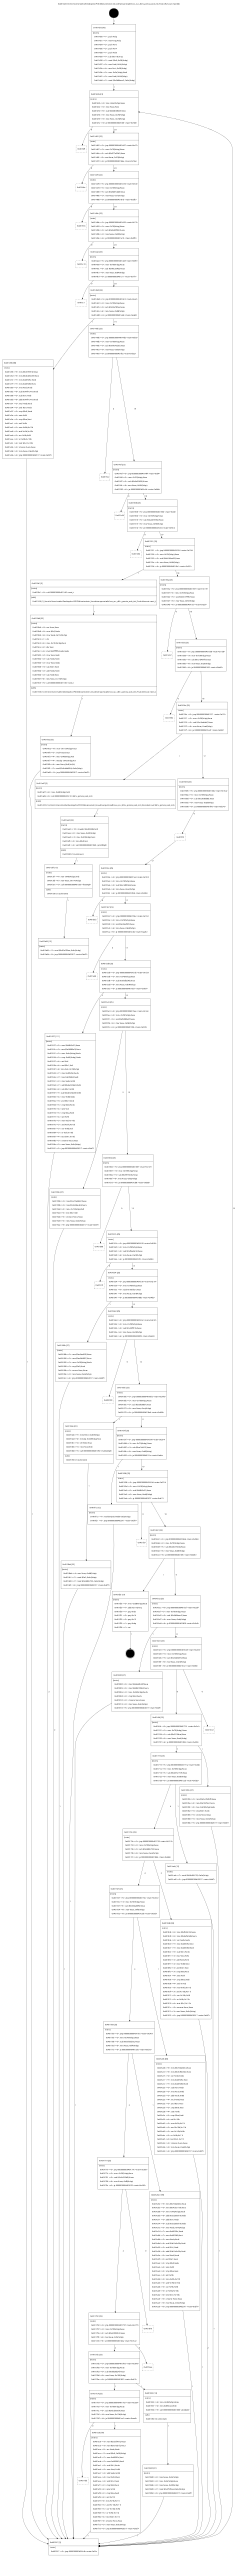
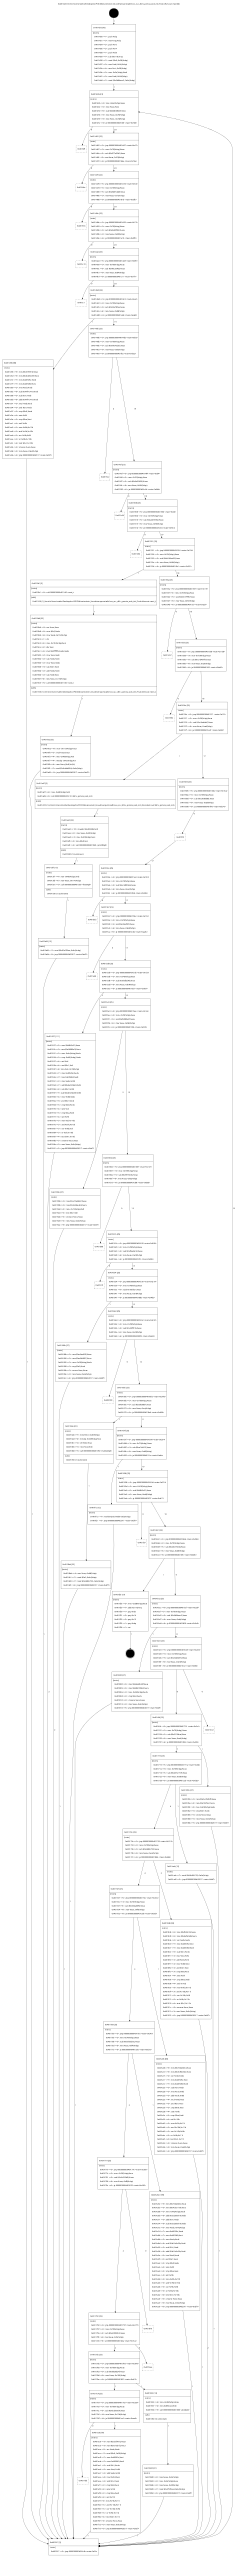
none -> (43, 1749)
